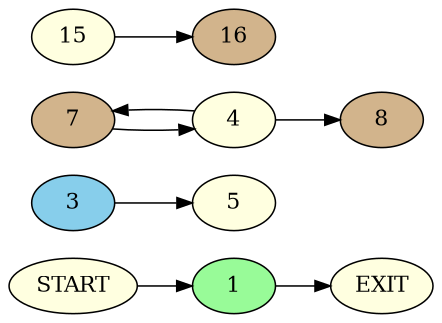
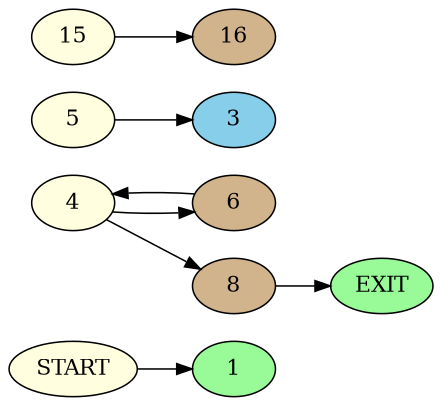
(73, 120) -> (234, 203)
(146, 203) -> (146, 120)
(295, 286) -> (295, 286)
(382, 286) -> (382, 286)
